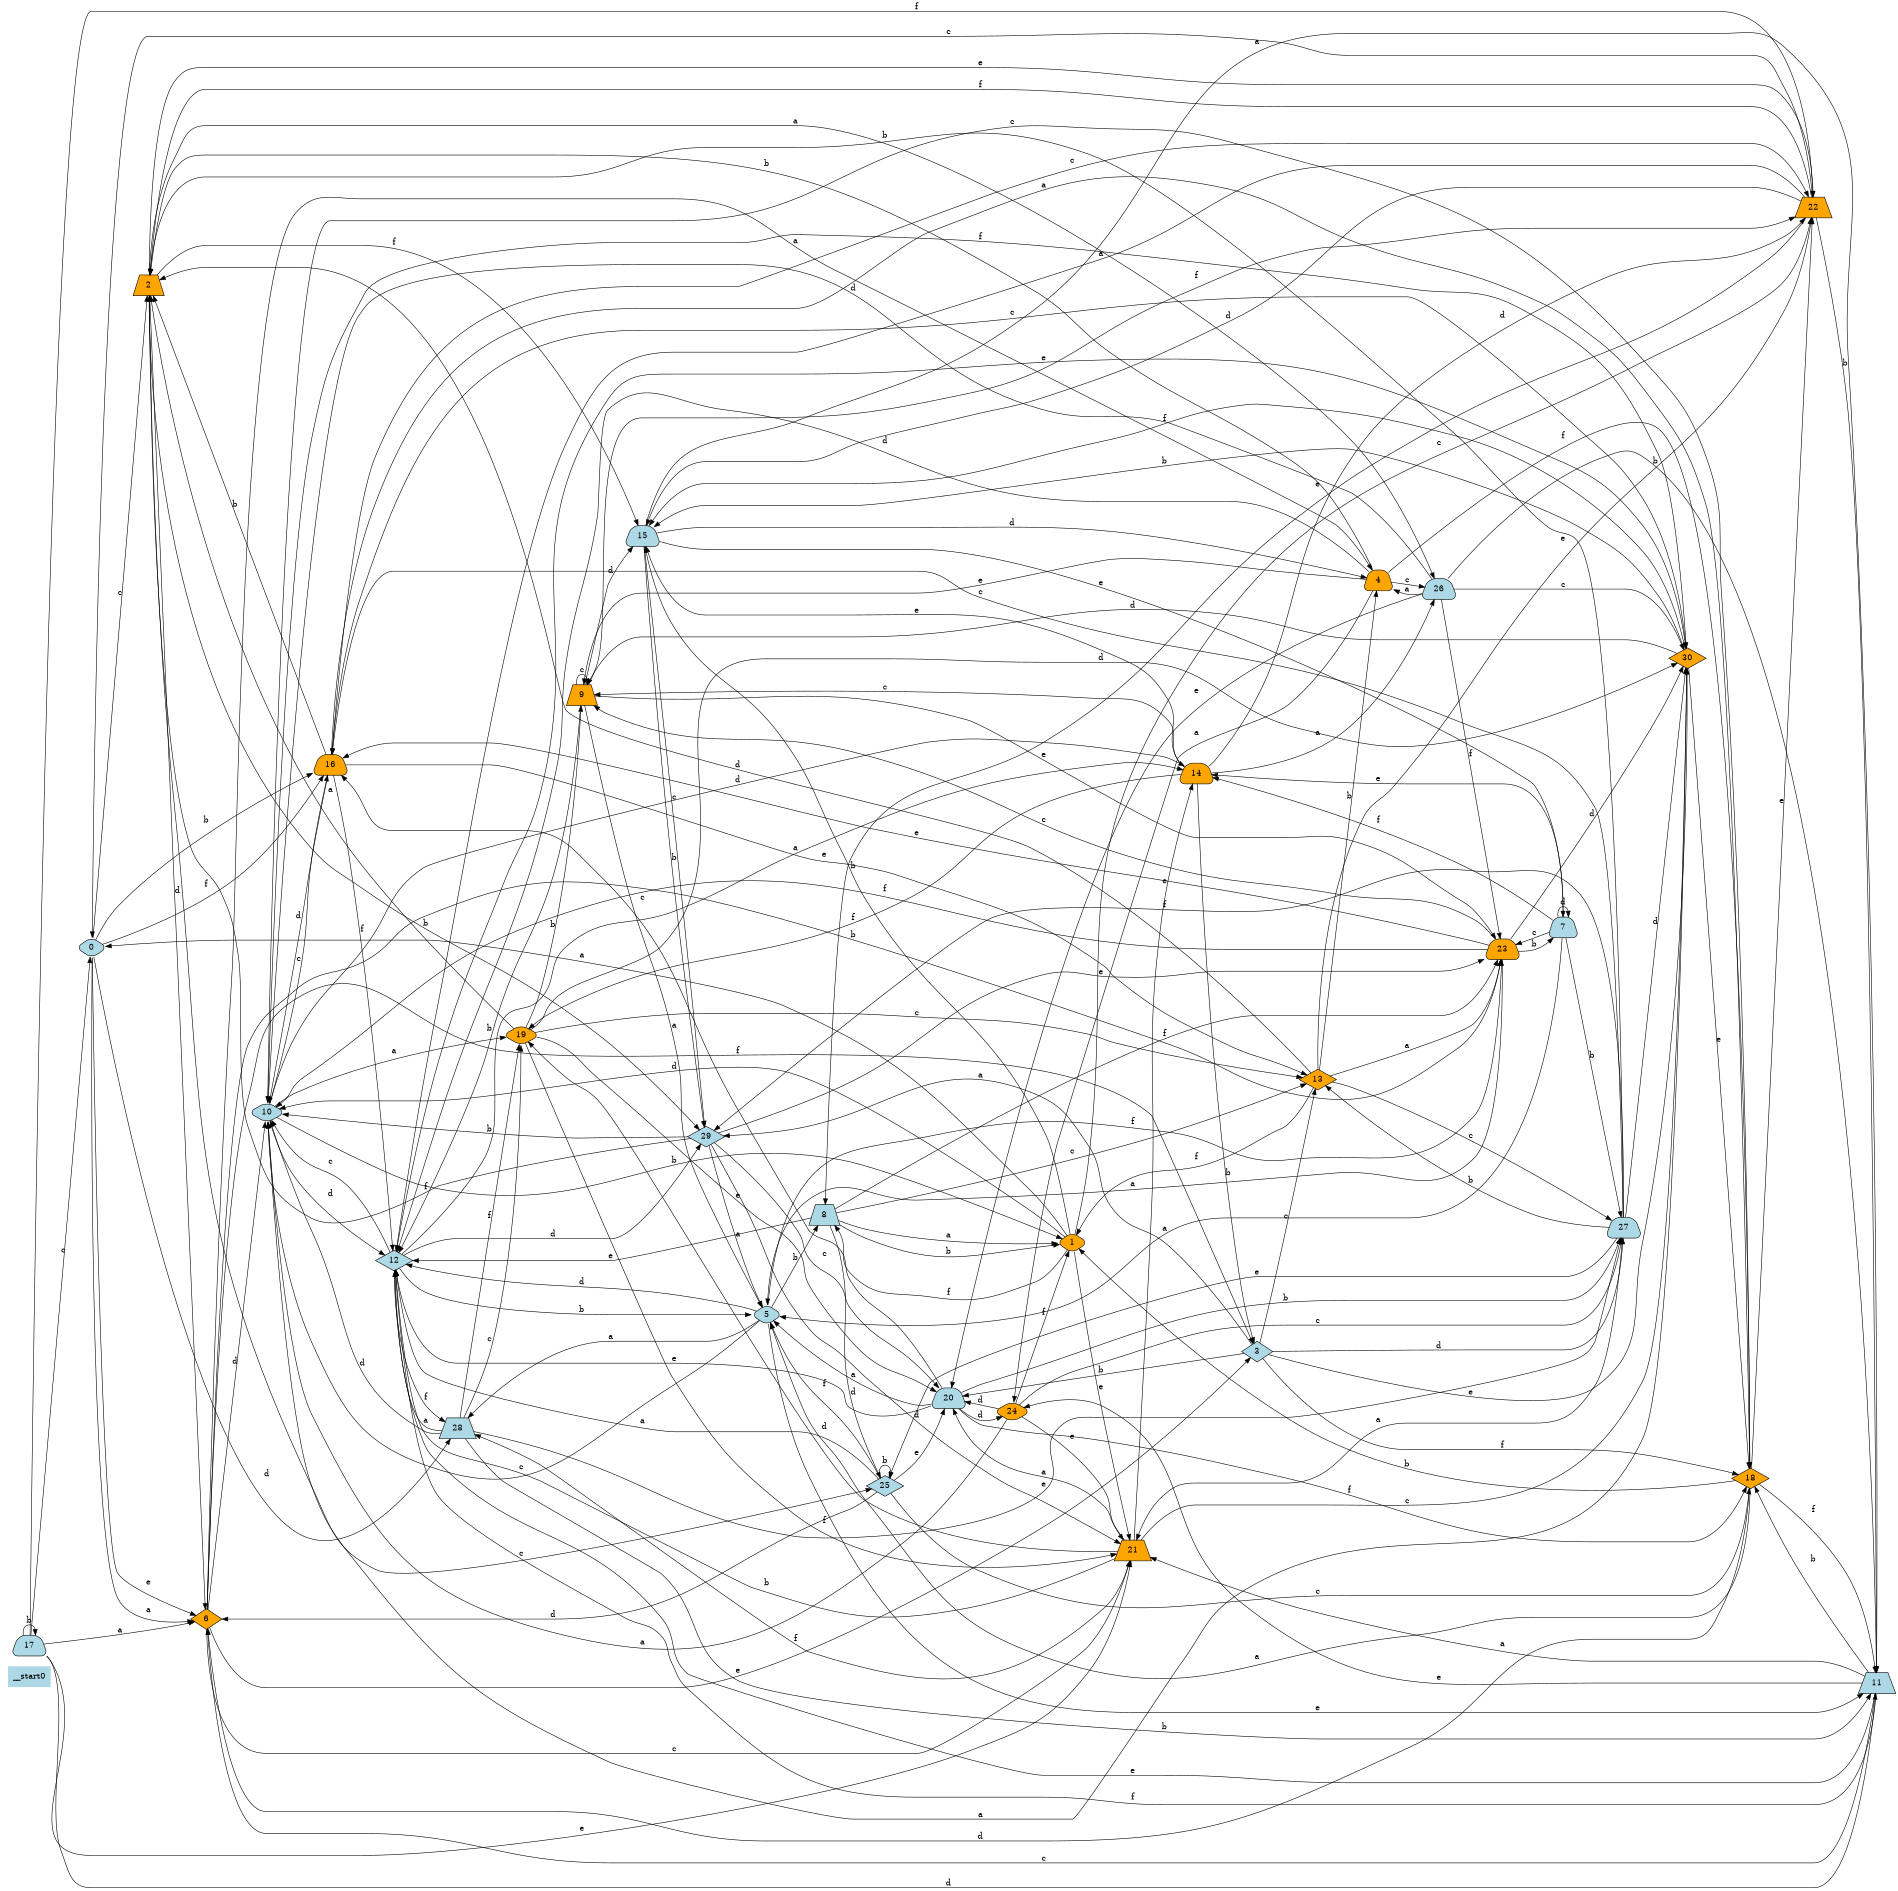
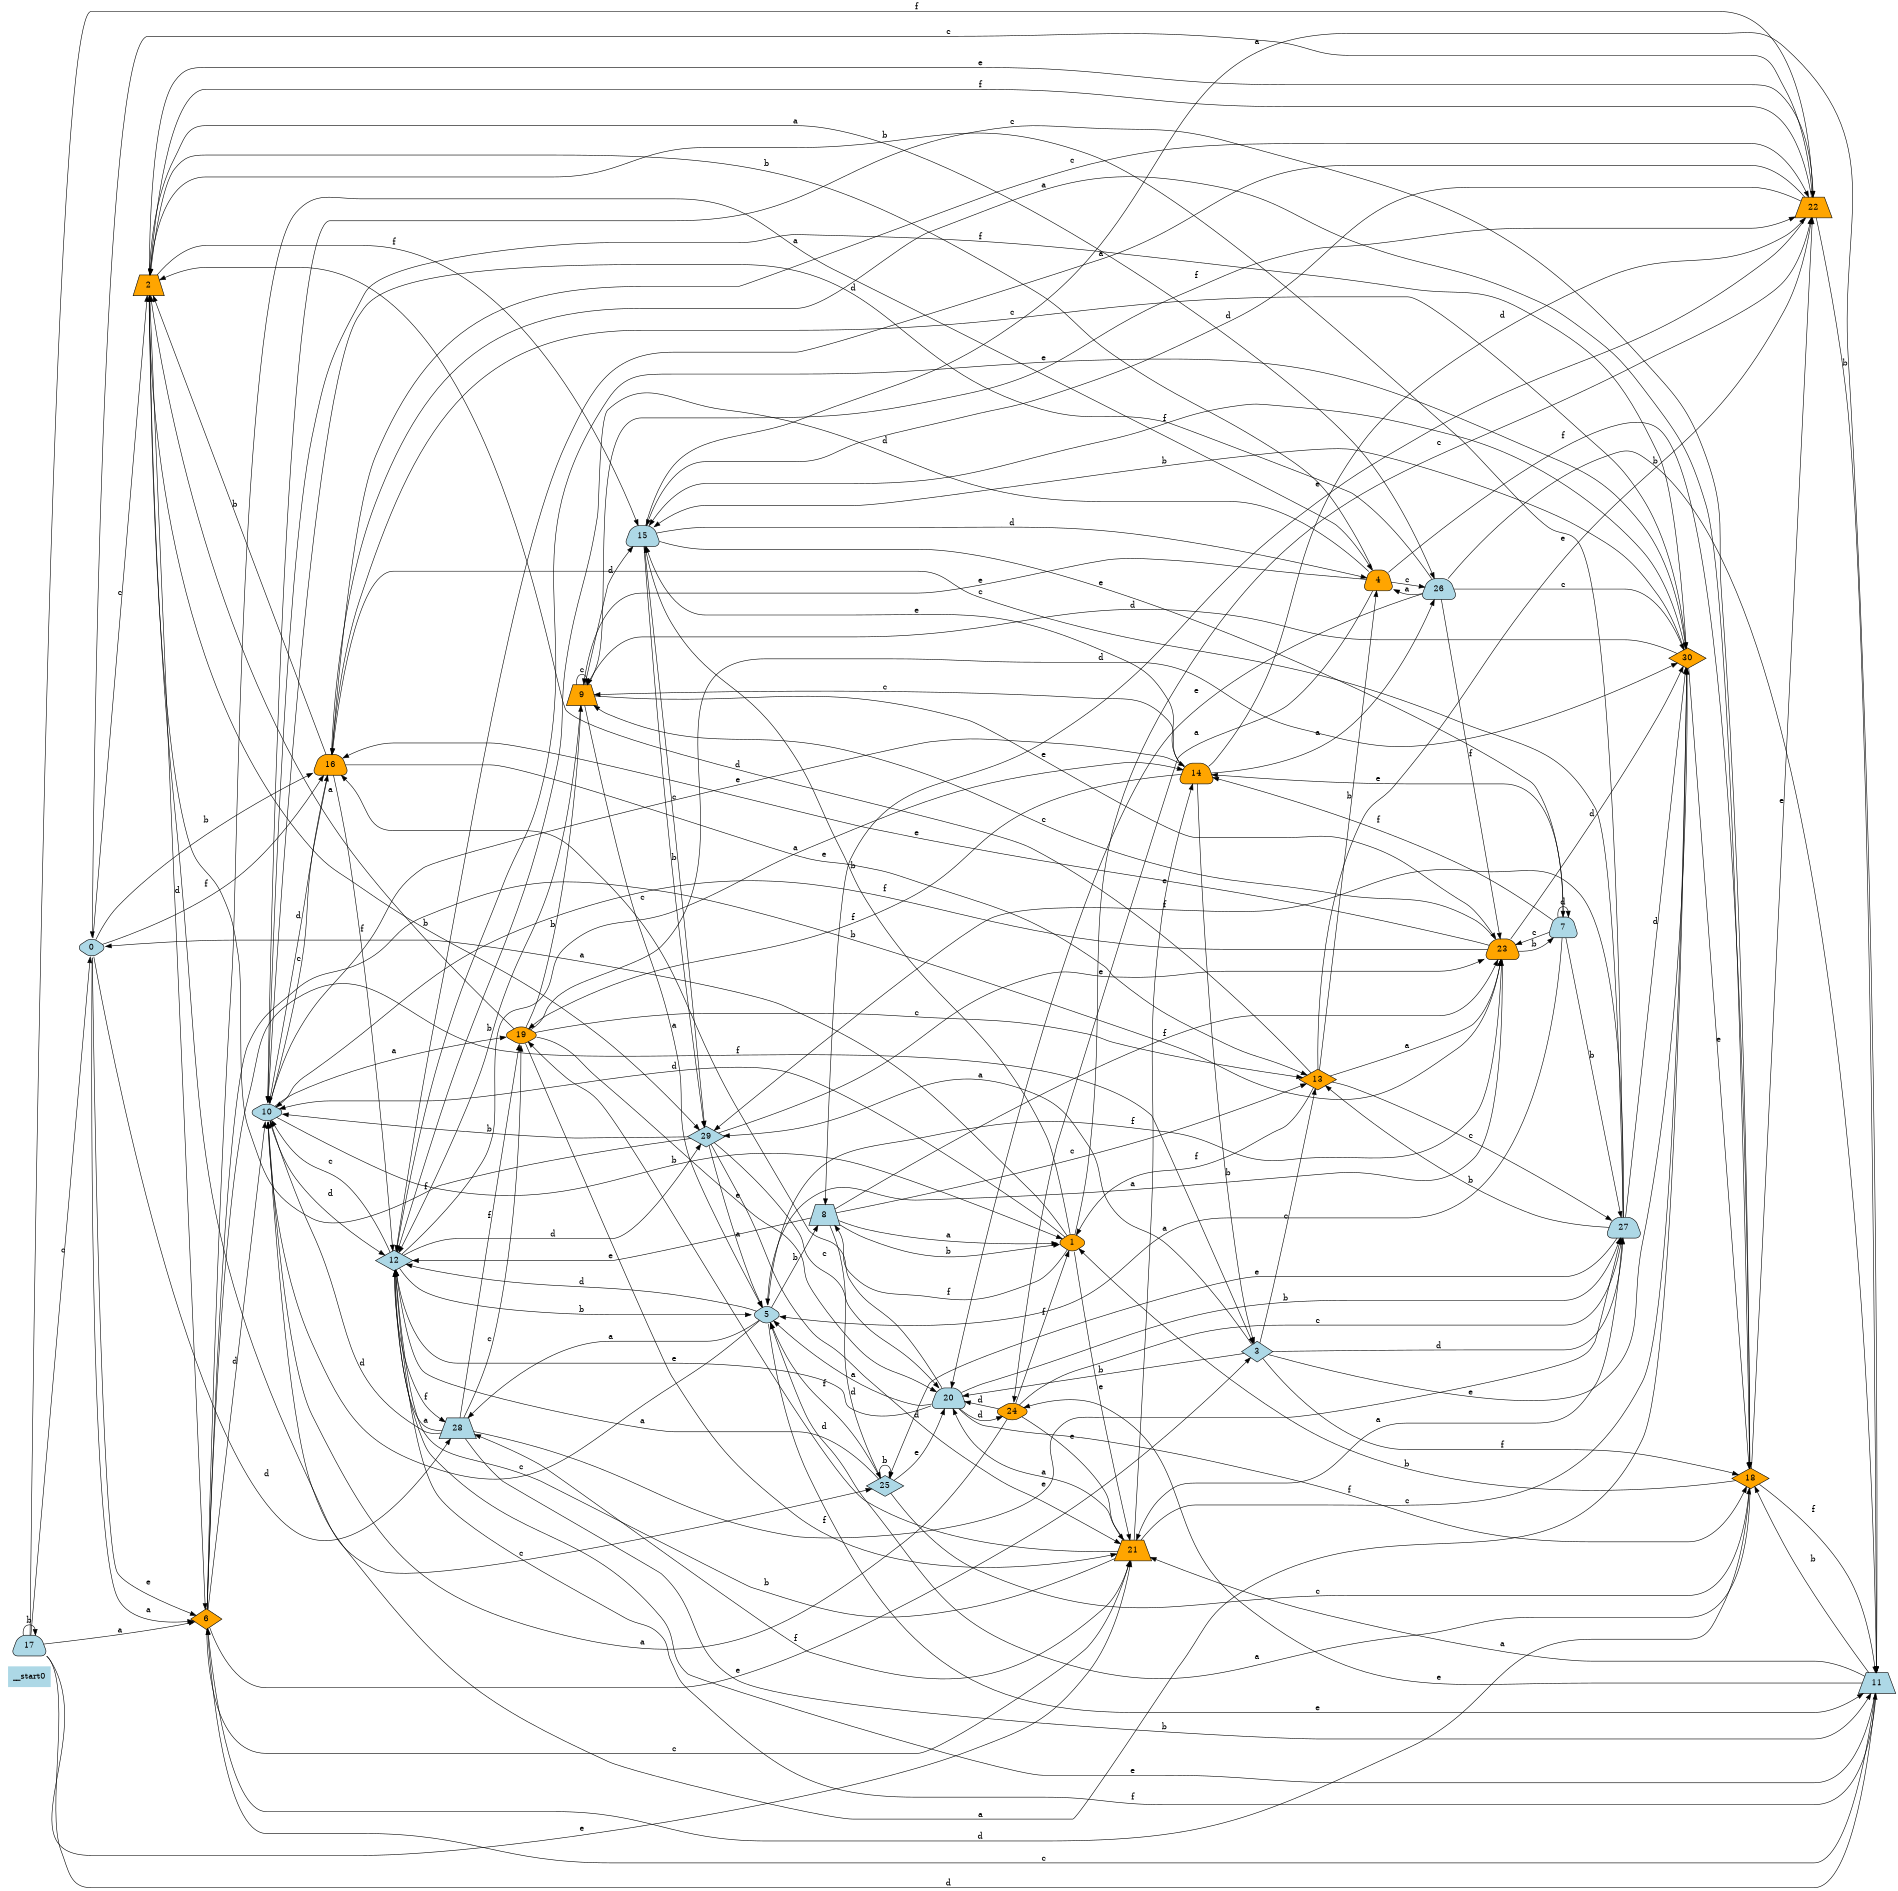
(738, 780) -> (738, 780)
(567, 1618) -> none
